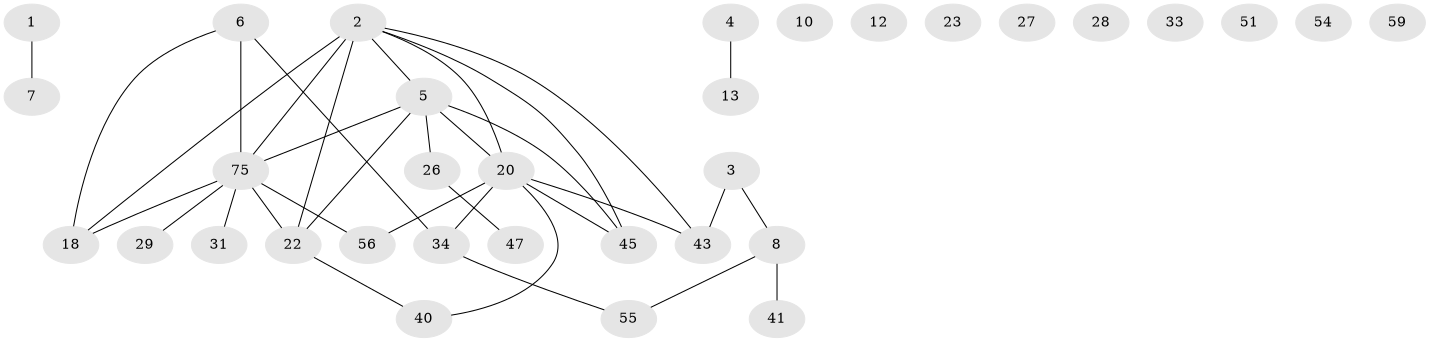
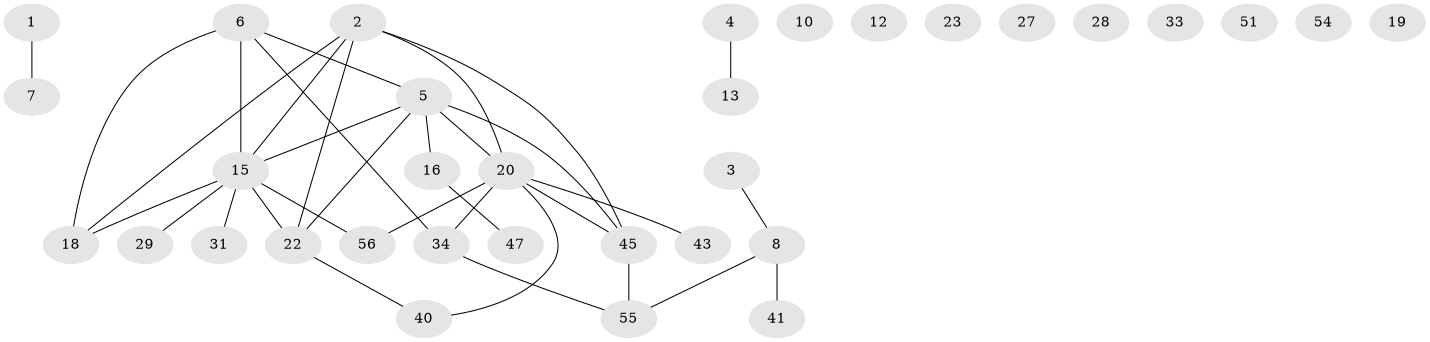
(1398, 23) -> (1398, 23)
(391, 60) -> (339, 62)
(558, 97) -> none
(241, 171) -> (241, 171)
(432, 171) -> (432, 171)
(717, 208) -> none
none -> (629, 282)
